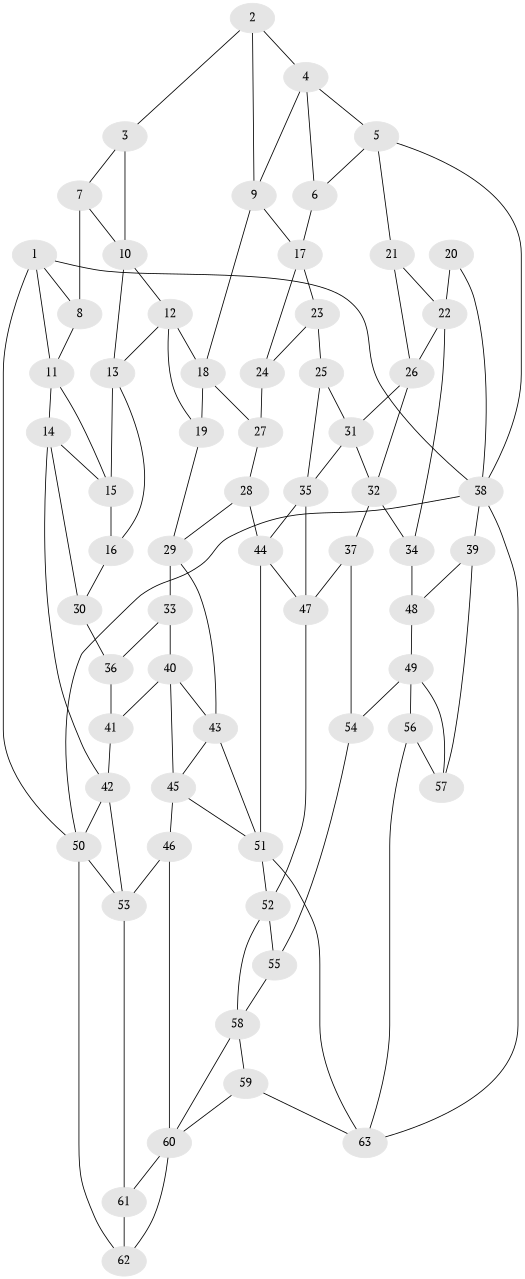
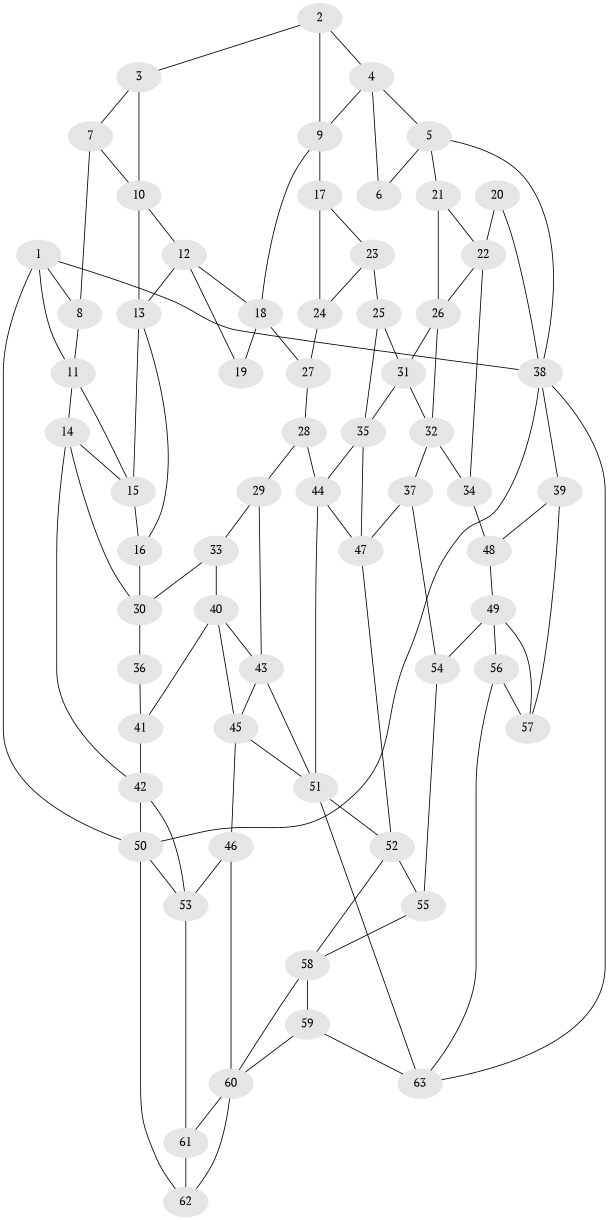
(307, 225) -> none
(186, 492) -> none
(141, 640) -> (178, 581)
